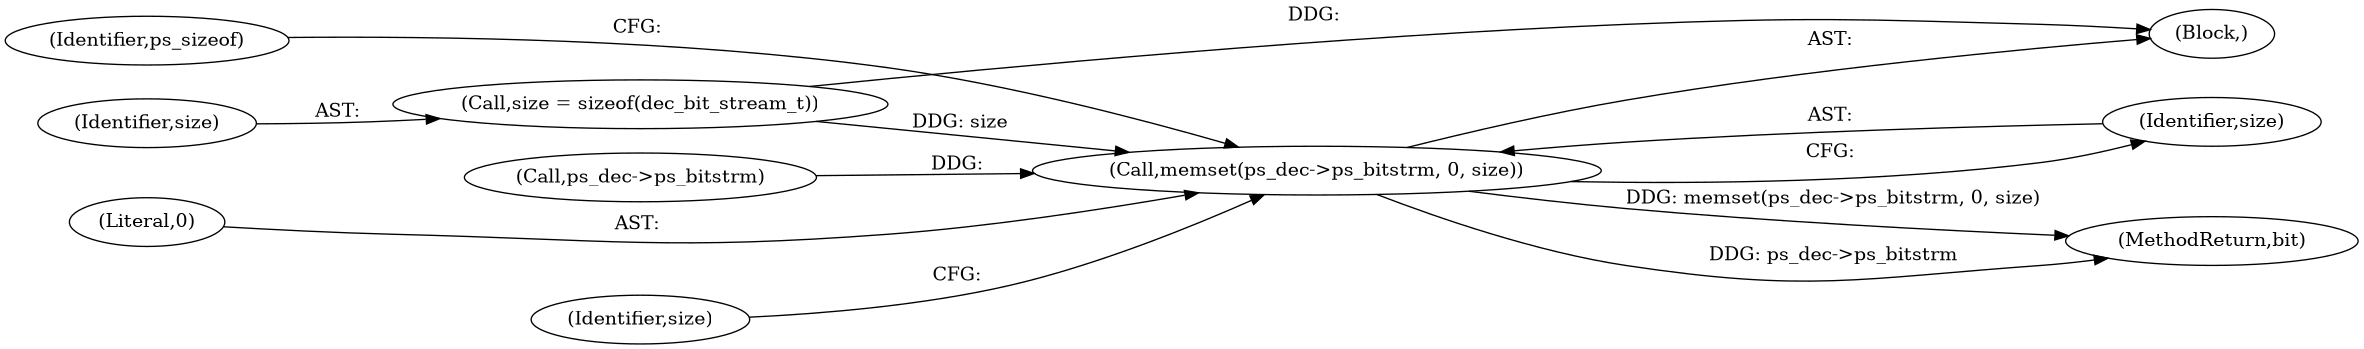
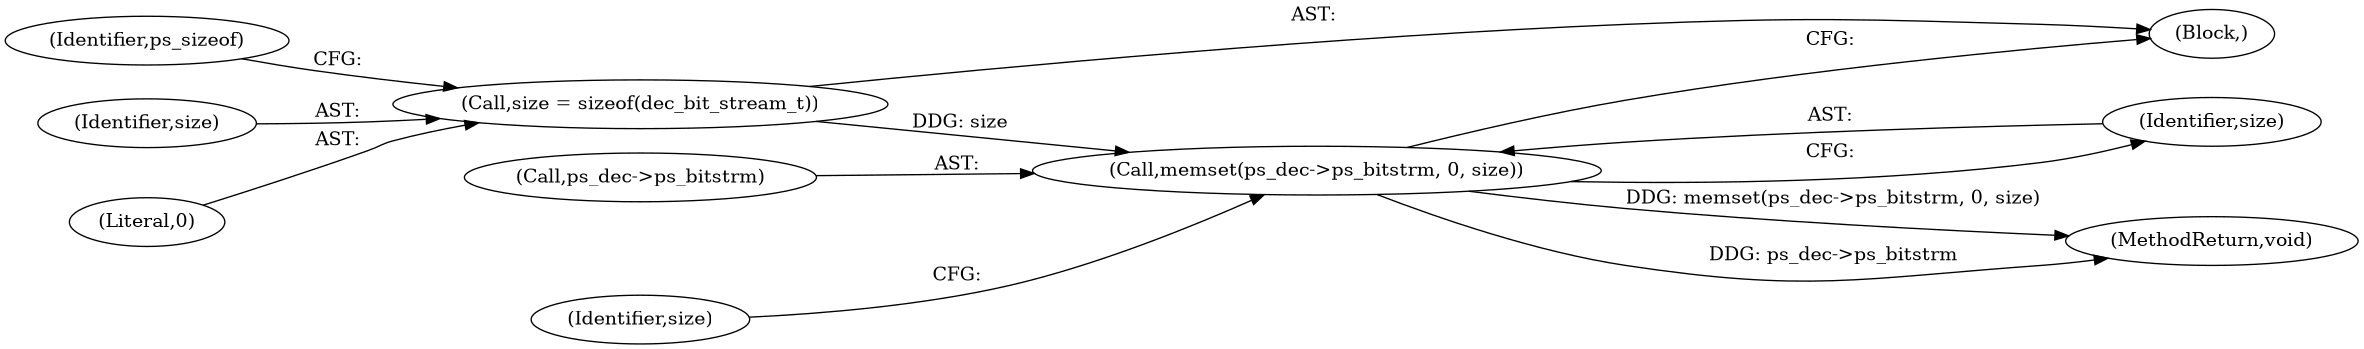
(1317, 16) -> (1317, 16)
(1833, 40) -> (1833, 40)
(761, 54) -> (342, 74)
(960, 165) -> (960, 165)
(2212, 241) -> (2212, 241)
(705, 243) -> (333, 163)
